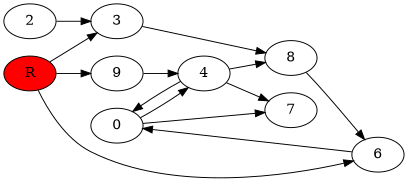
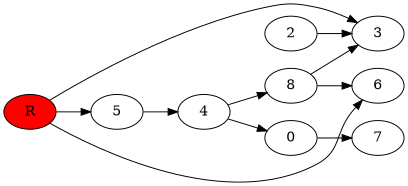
(199, 39) -> (330, 62)
(117, 73) -> (117, 112)
(243, 90) -> none
(161, 106) -> none
(252, 141) -> none
